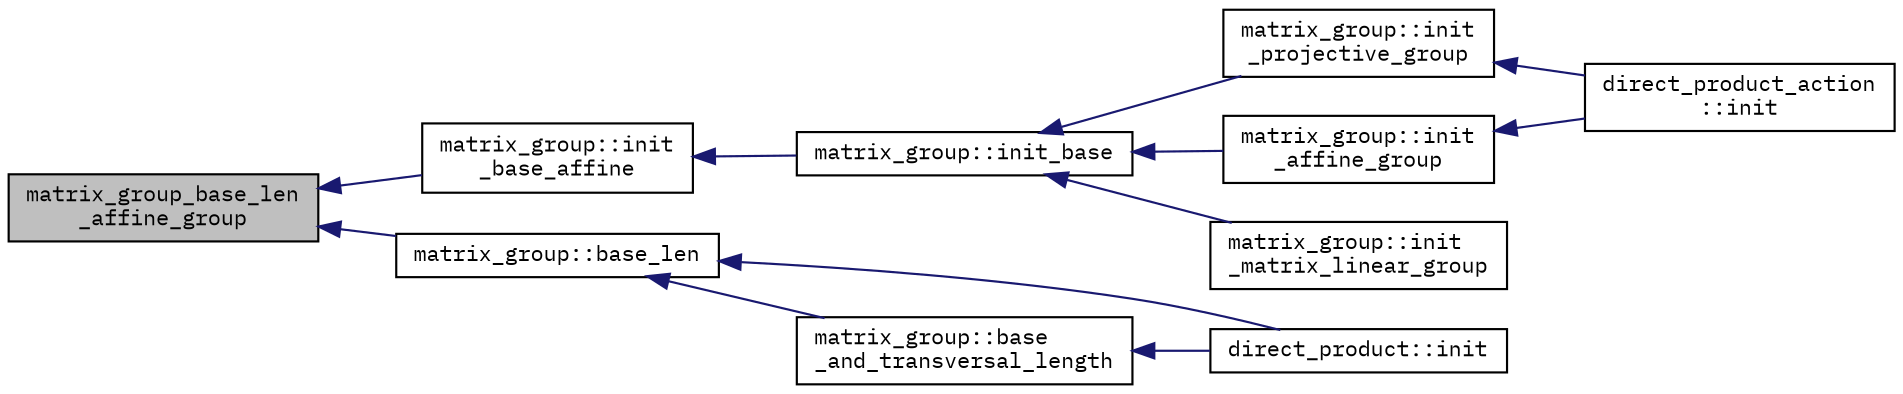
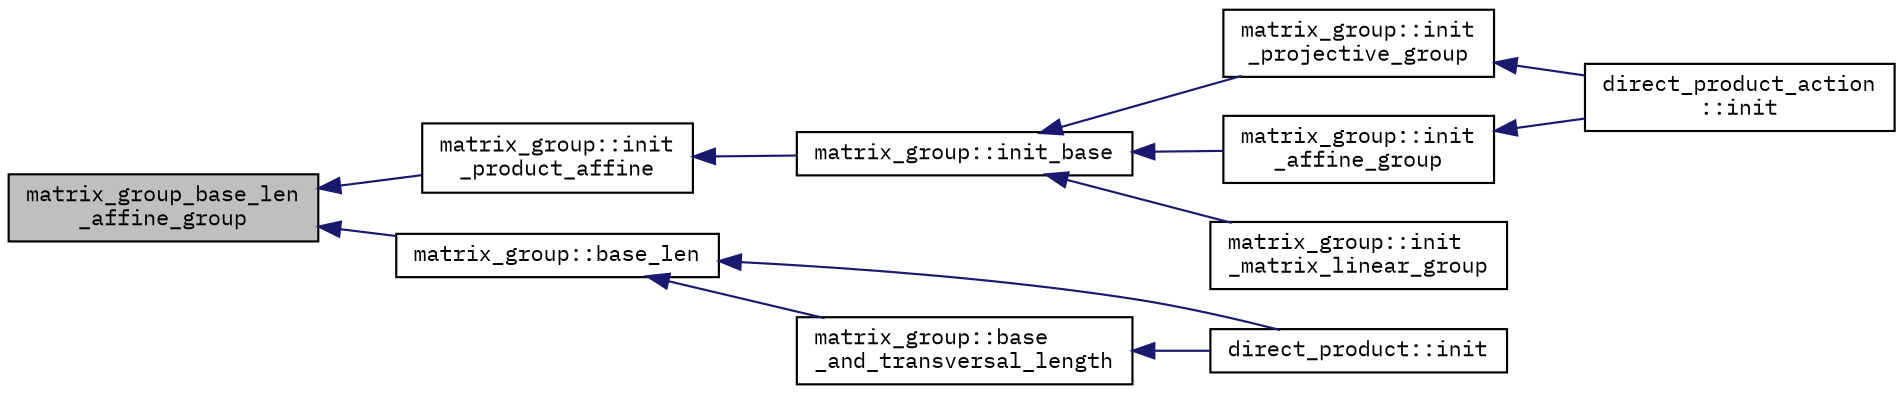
(558, 158) -> (558, 158)
